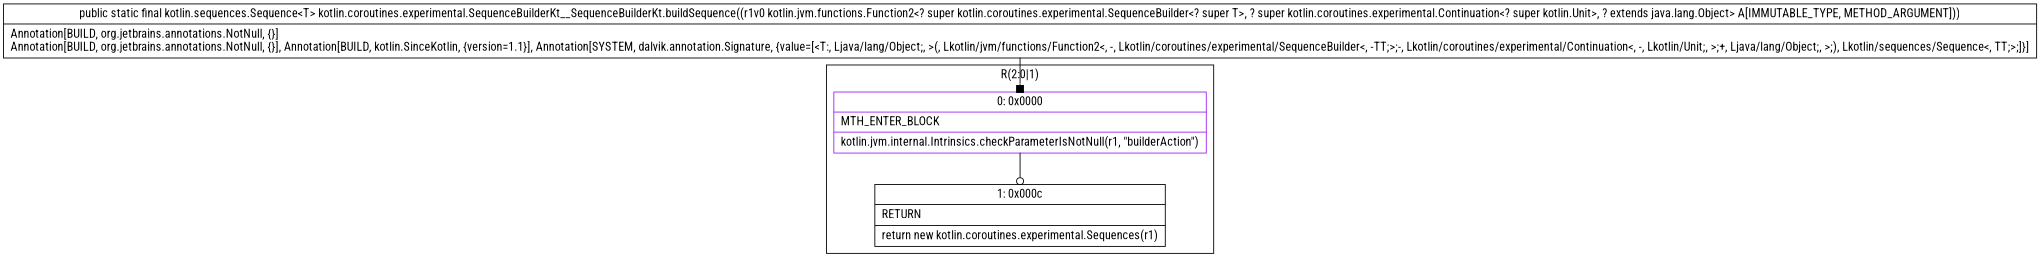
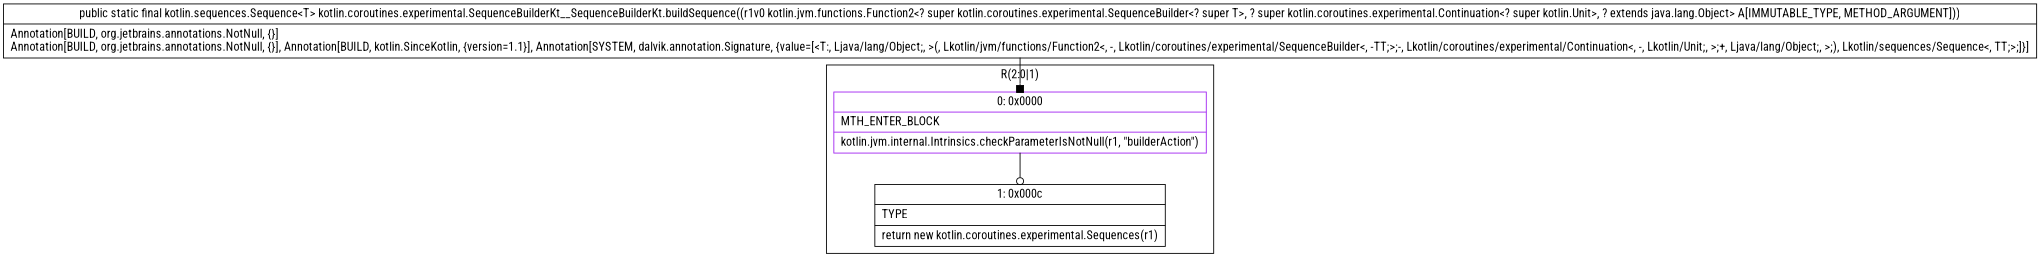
(902, 215) -> (895, 215)
